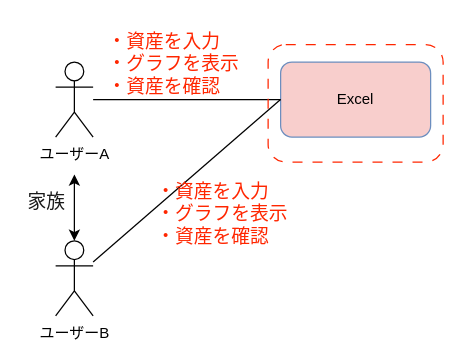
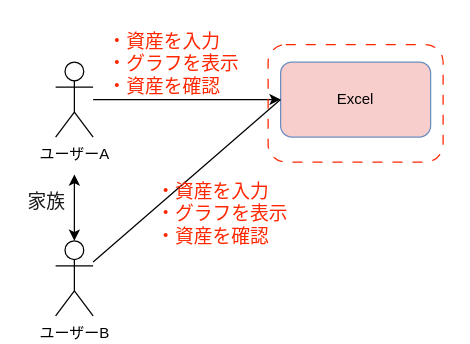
(273, 99) -> (271, 99)
